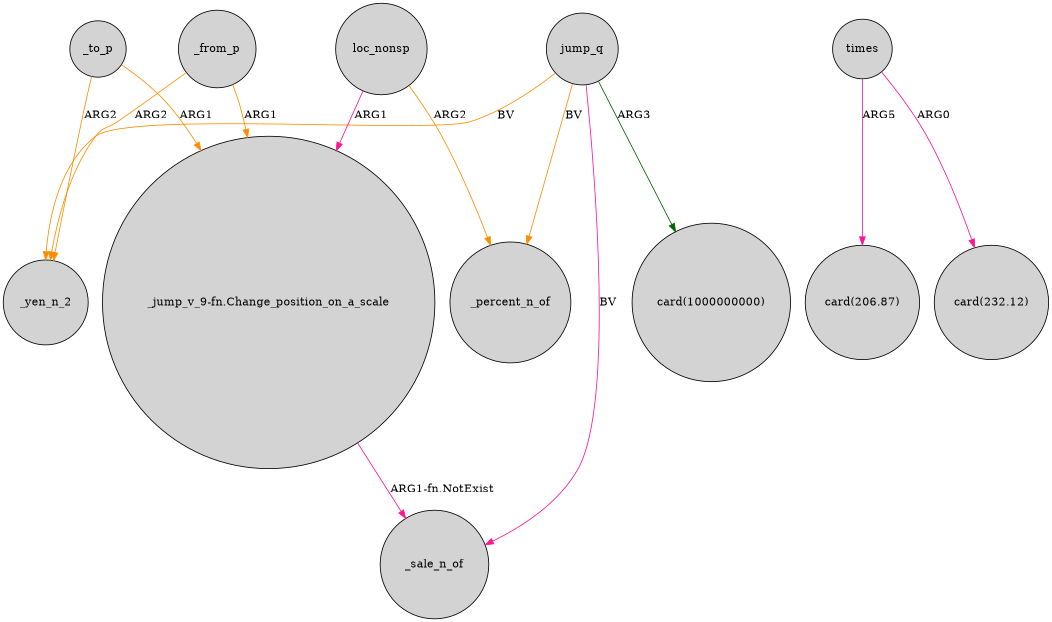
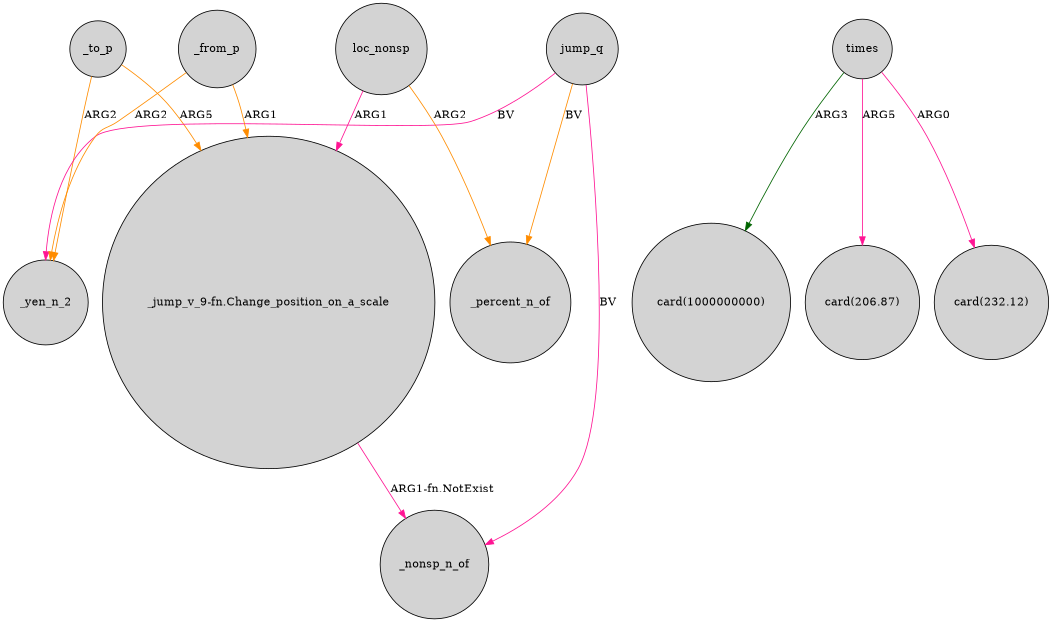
(196, 115) -> (196, 115)
(267, 124) -> (267, 124)
(635, 153) -> (792, 145)
(434, 565) -> (434, 565)
